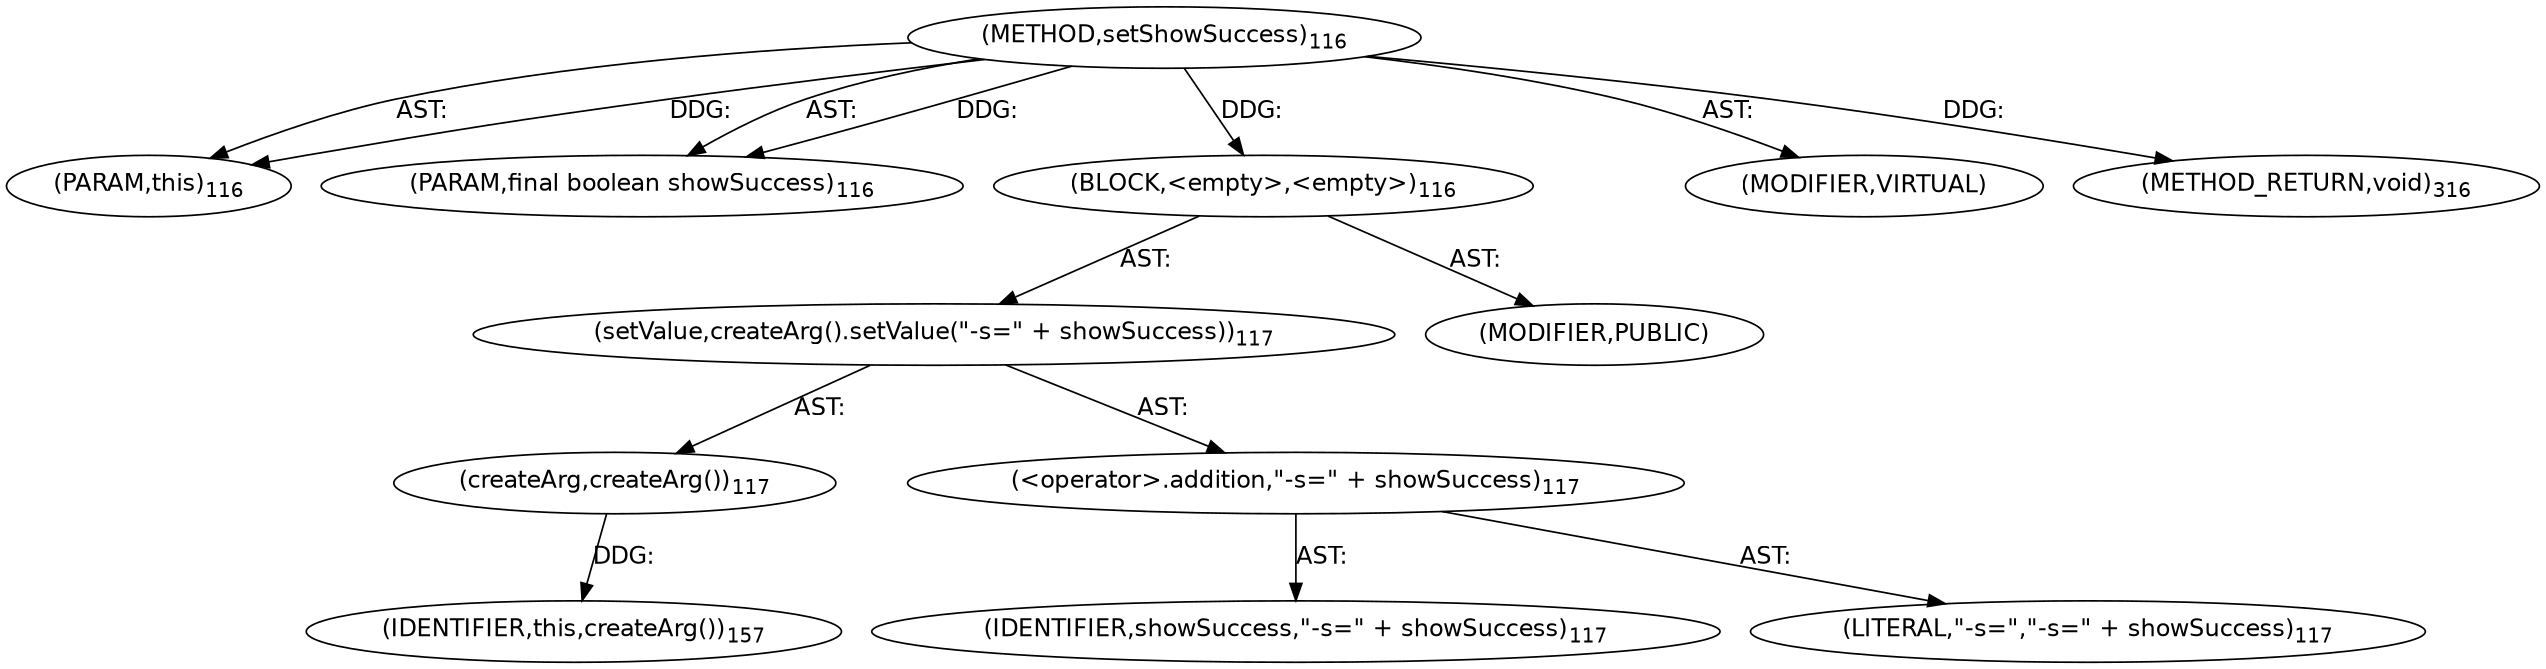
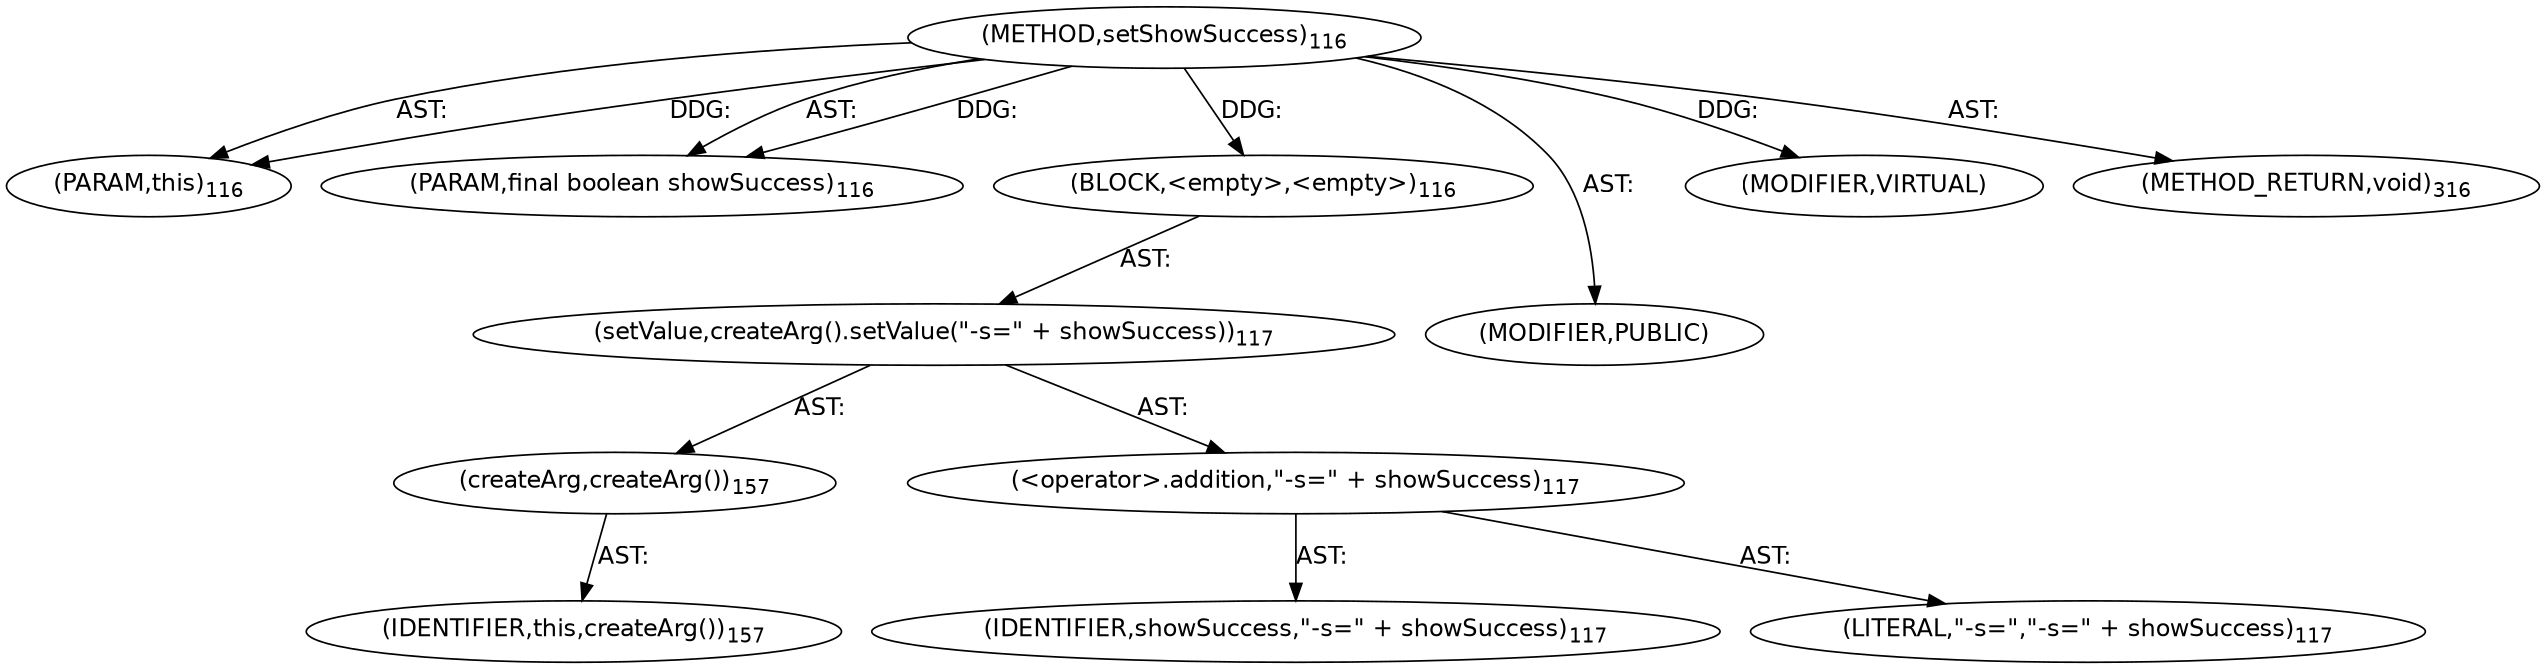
(1732, 112) -> (1732, 112)
(1978, 112) -> (1978, 112)
(1423, 258) -> (1520, 130)
(751, 481) -> (751, 481)
(628, 557) -> (628, 557)
